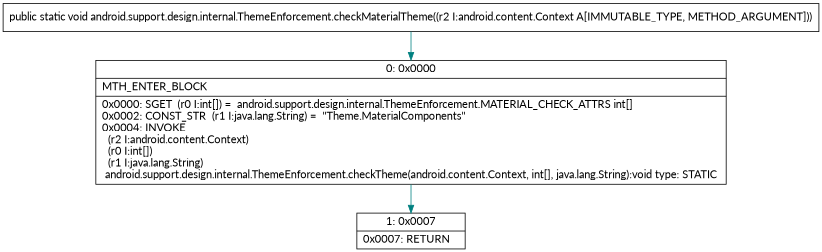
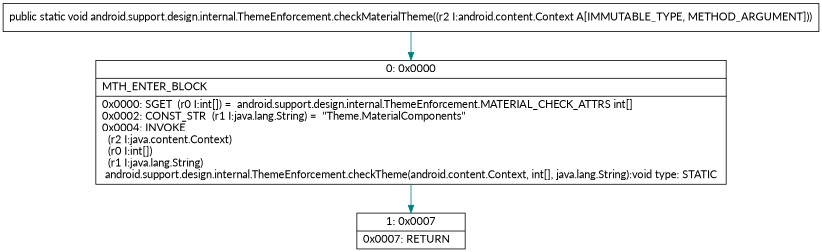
(176, 140) -> (167, 140)
